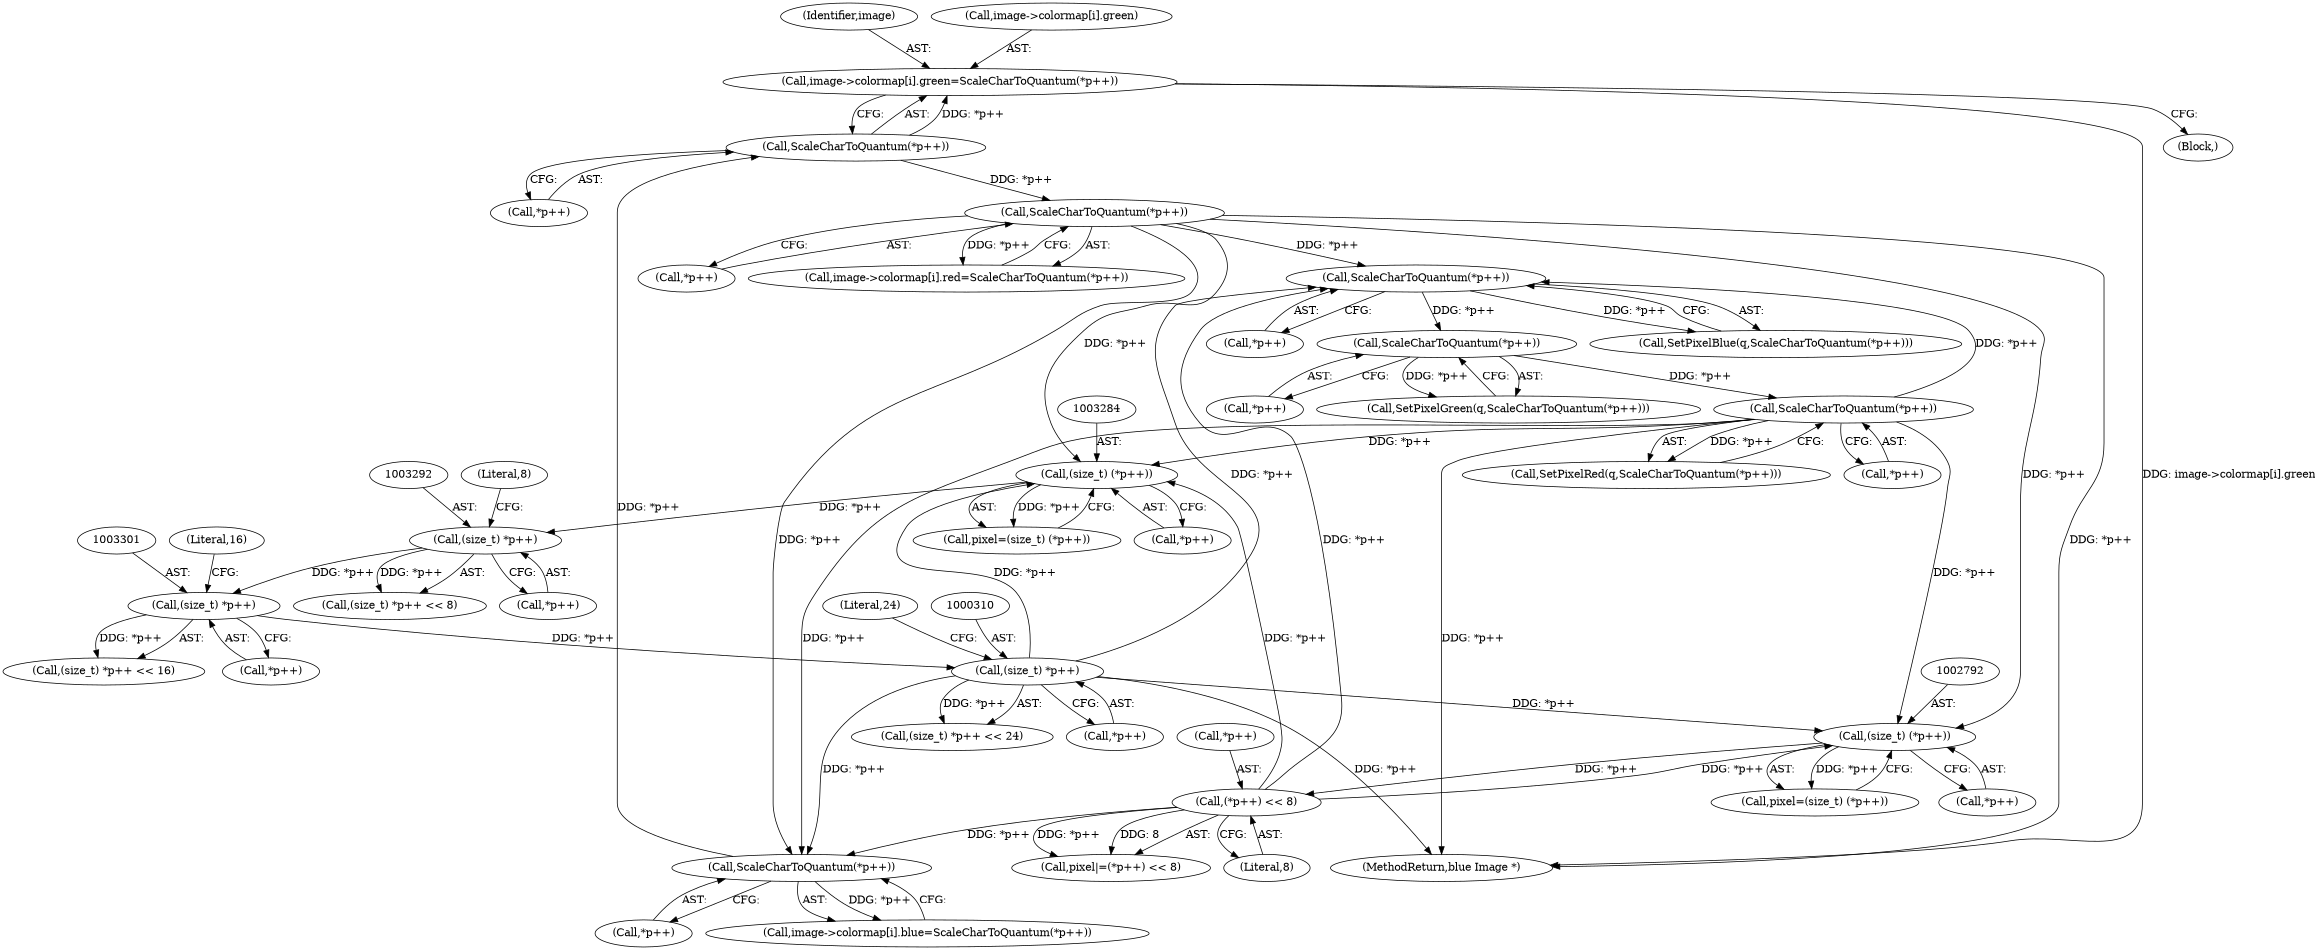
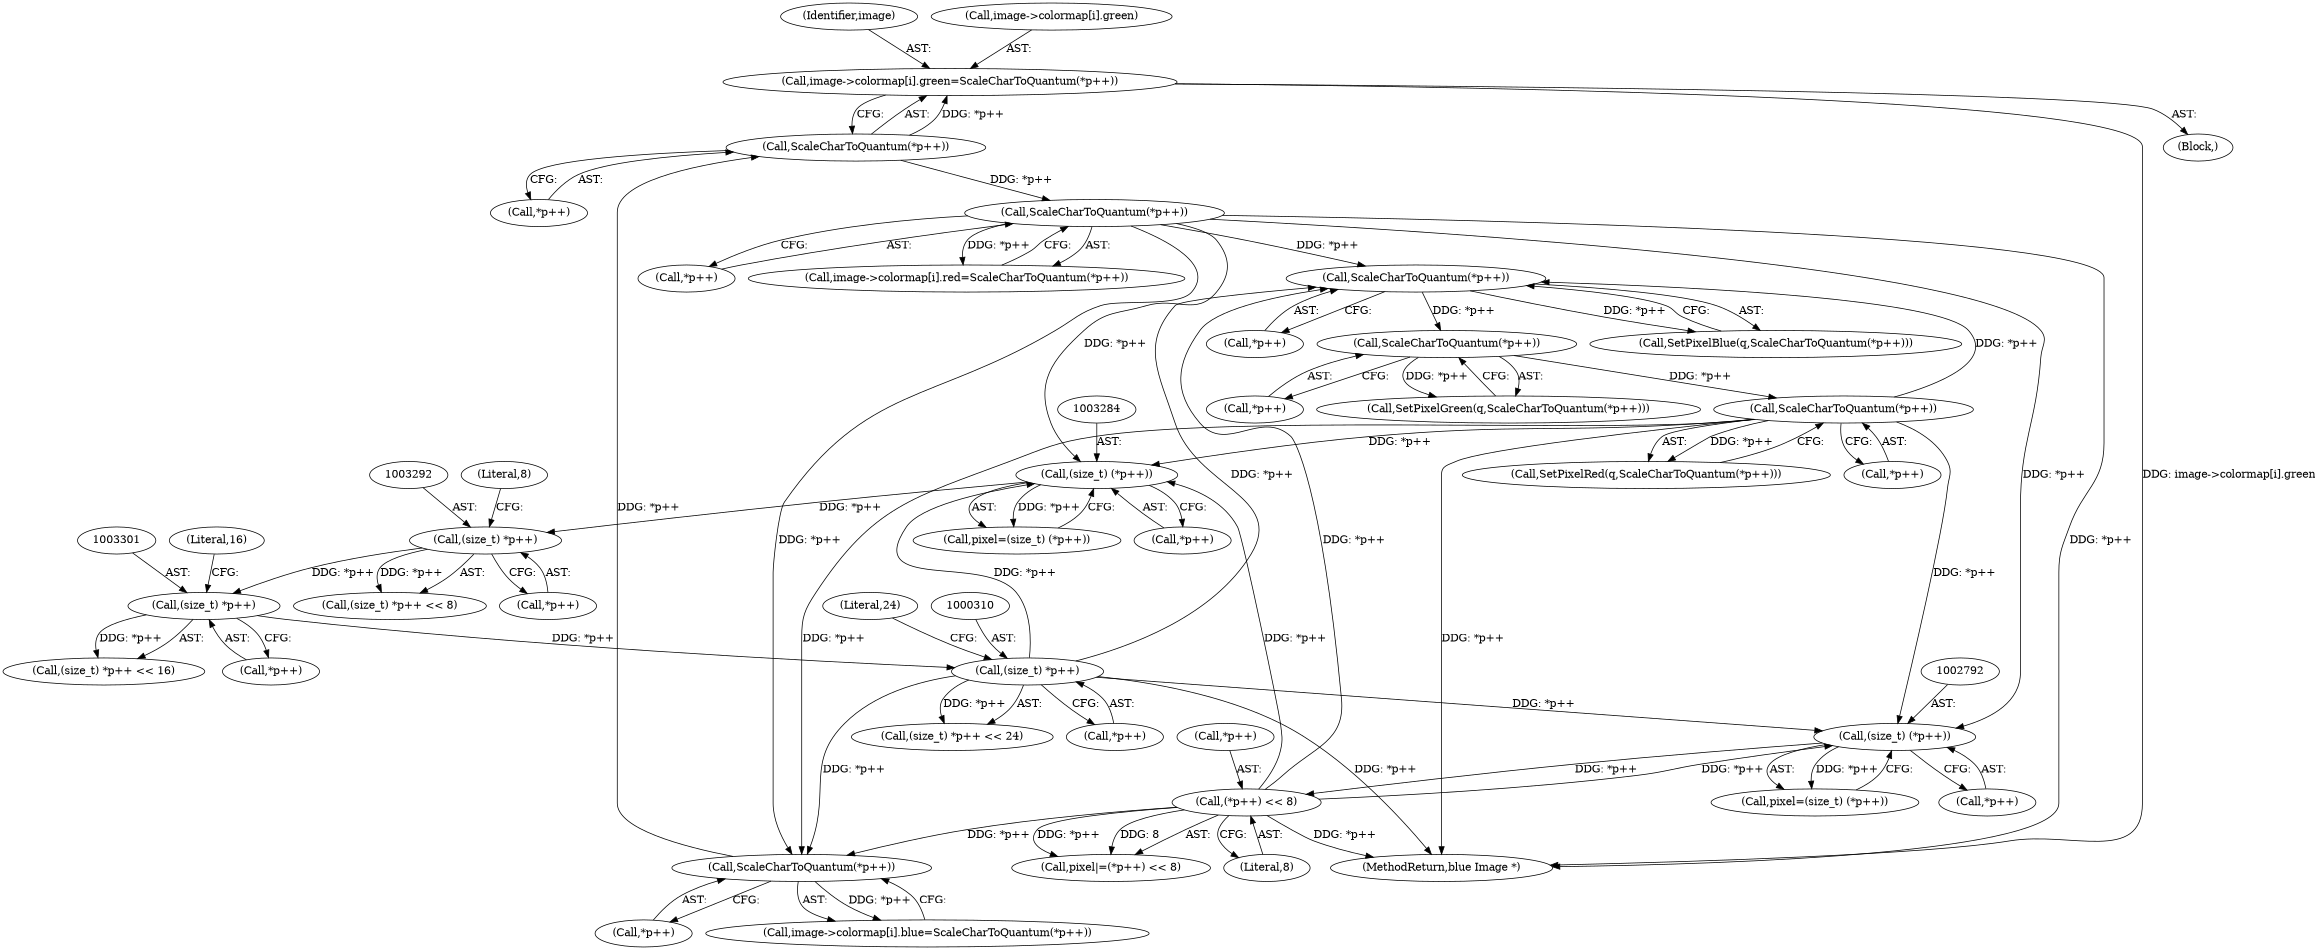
(2186, 115) -> (2186, 115)
none -> (1314, 841)
